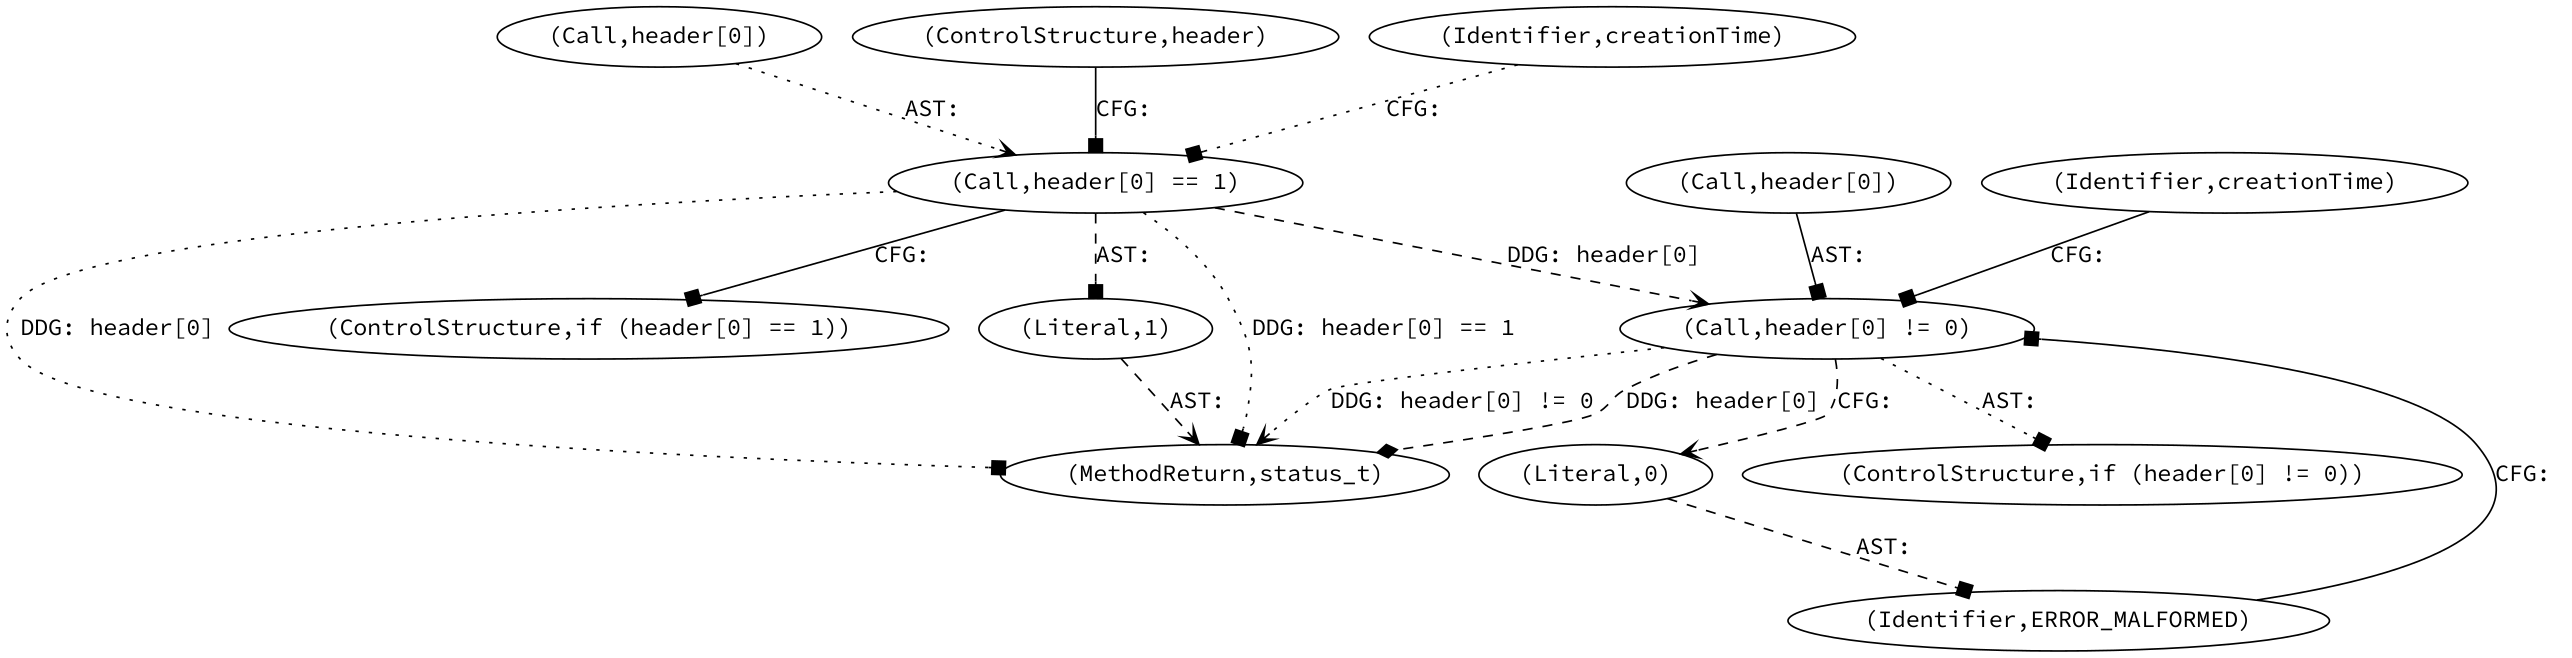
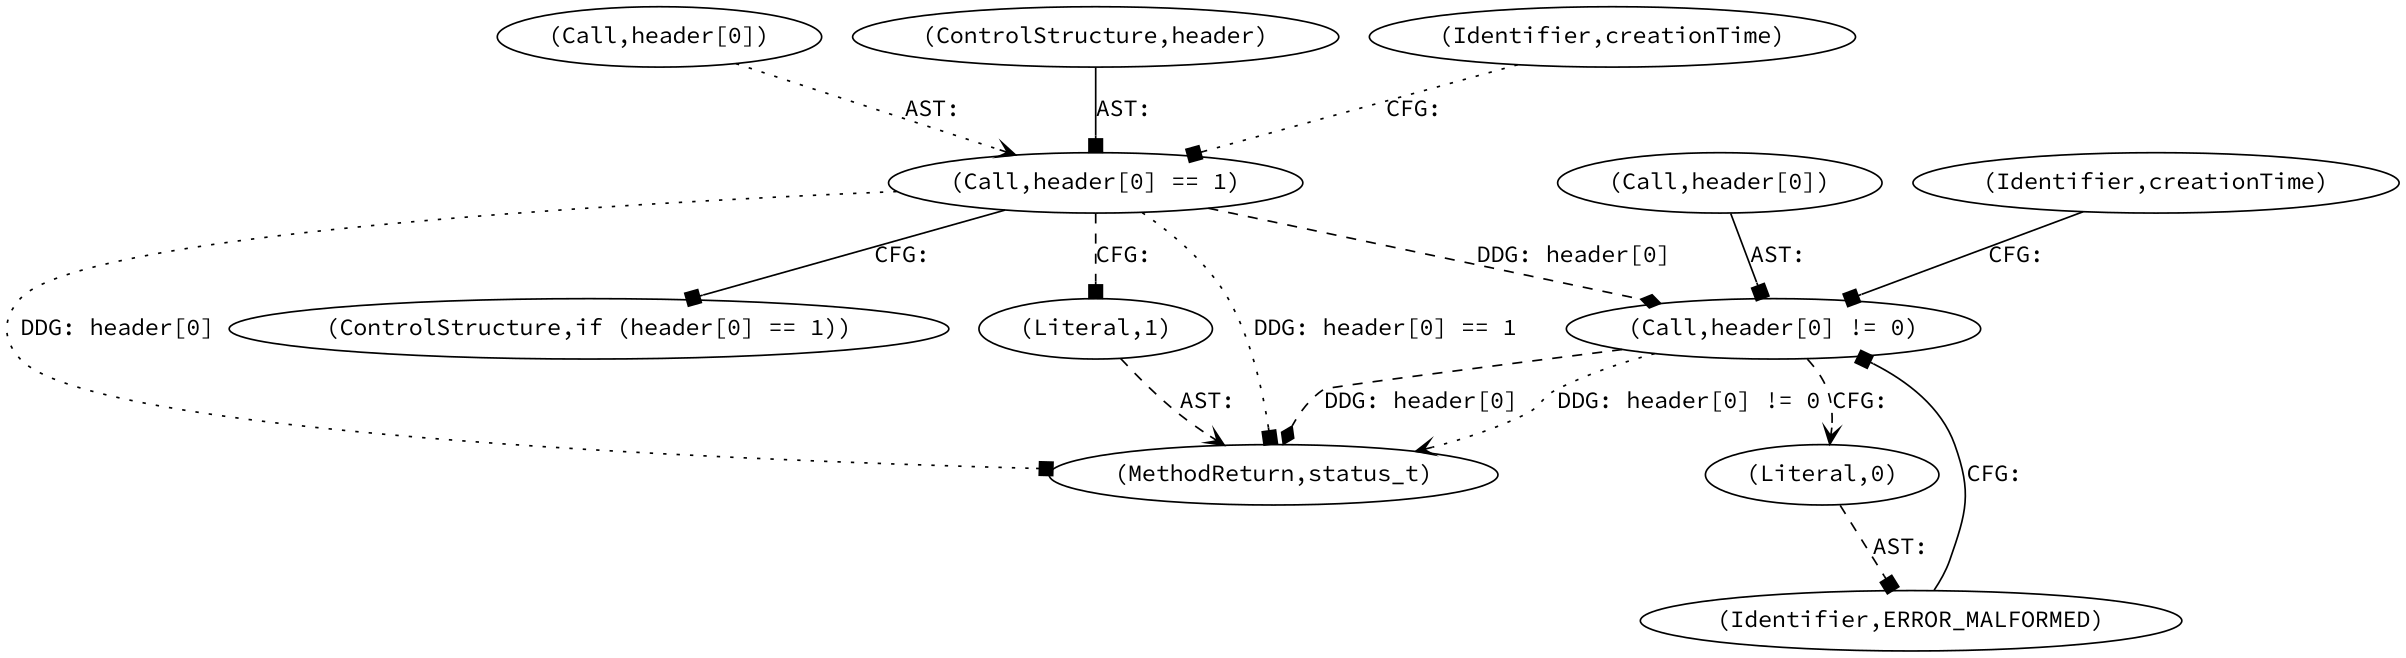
(1131, 110) -> (1131, 110)
(1453, 254) -> (1424, 254)
(1131, 256) -> (1131, 256)
(2102, 475) -> none
